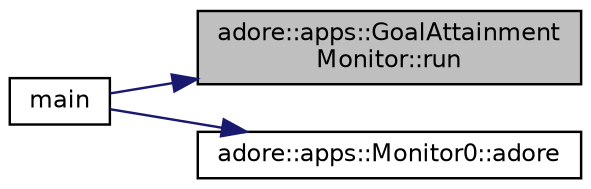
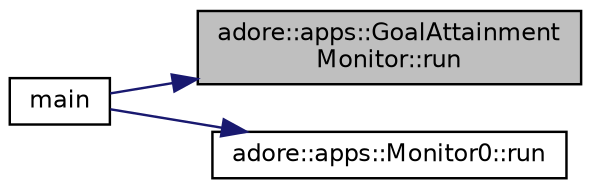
(389, 155) -> (389, 155)
